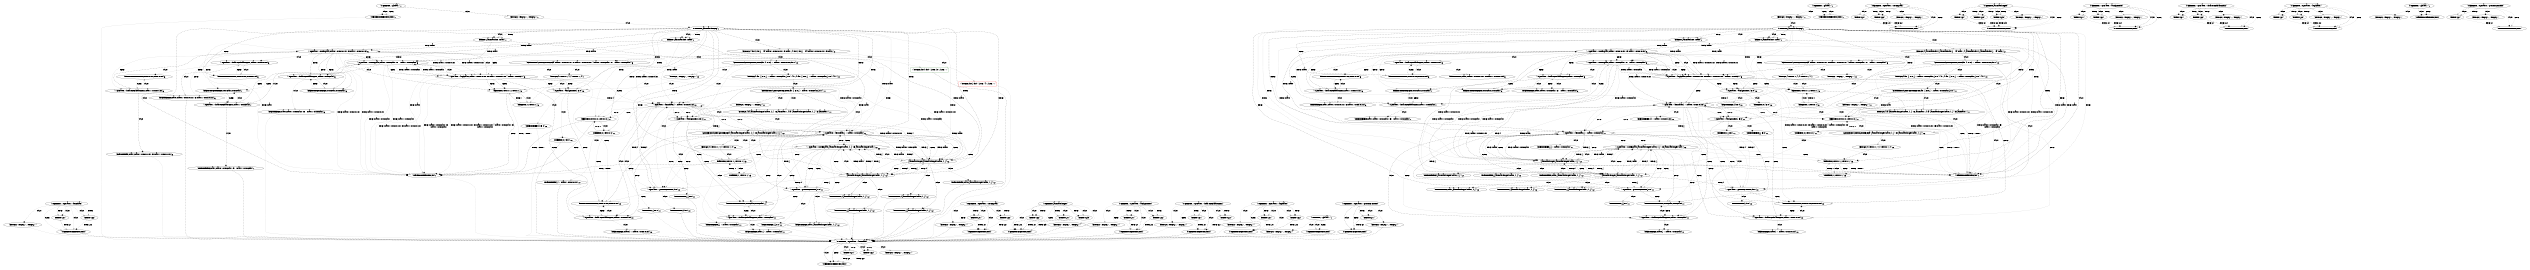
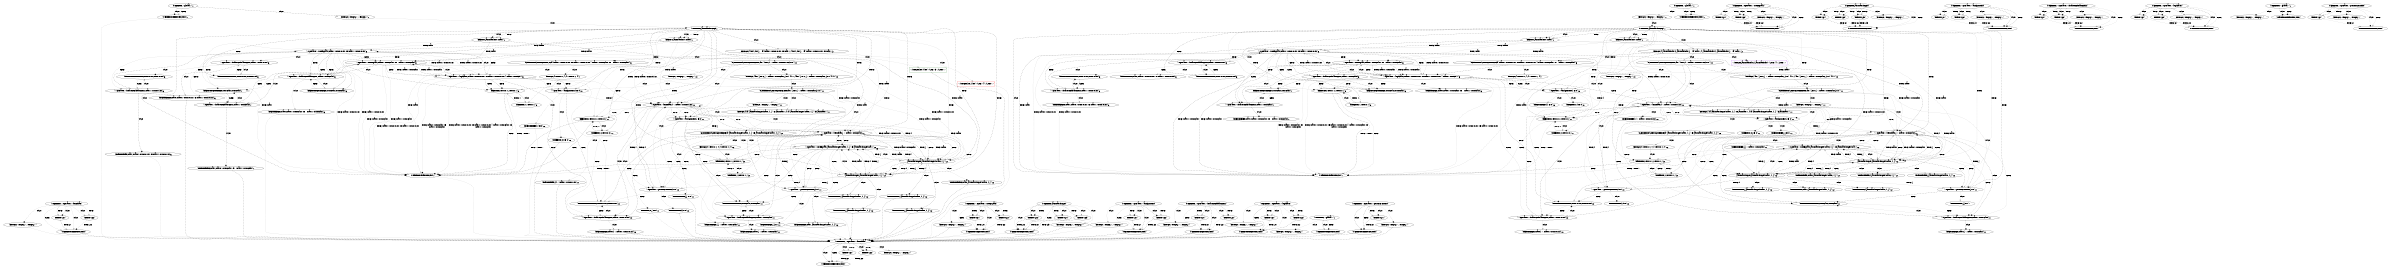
none -> (1759, 63)
